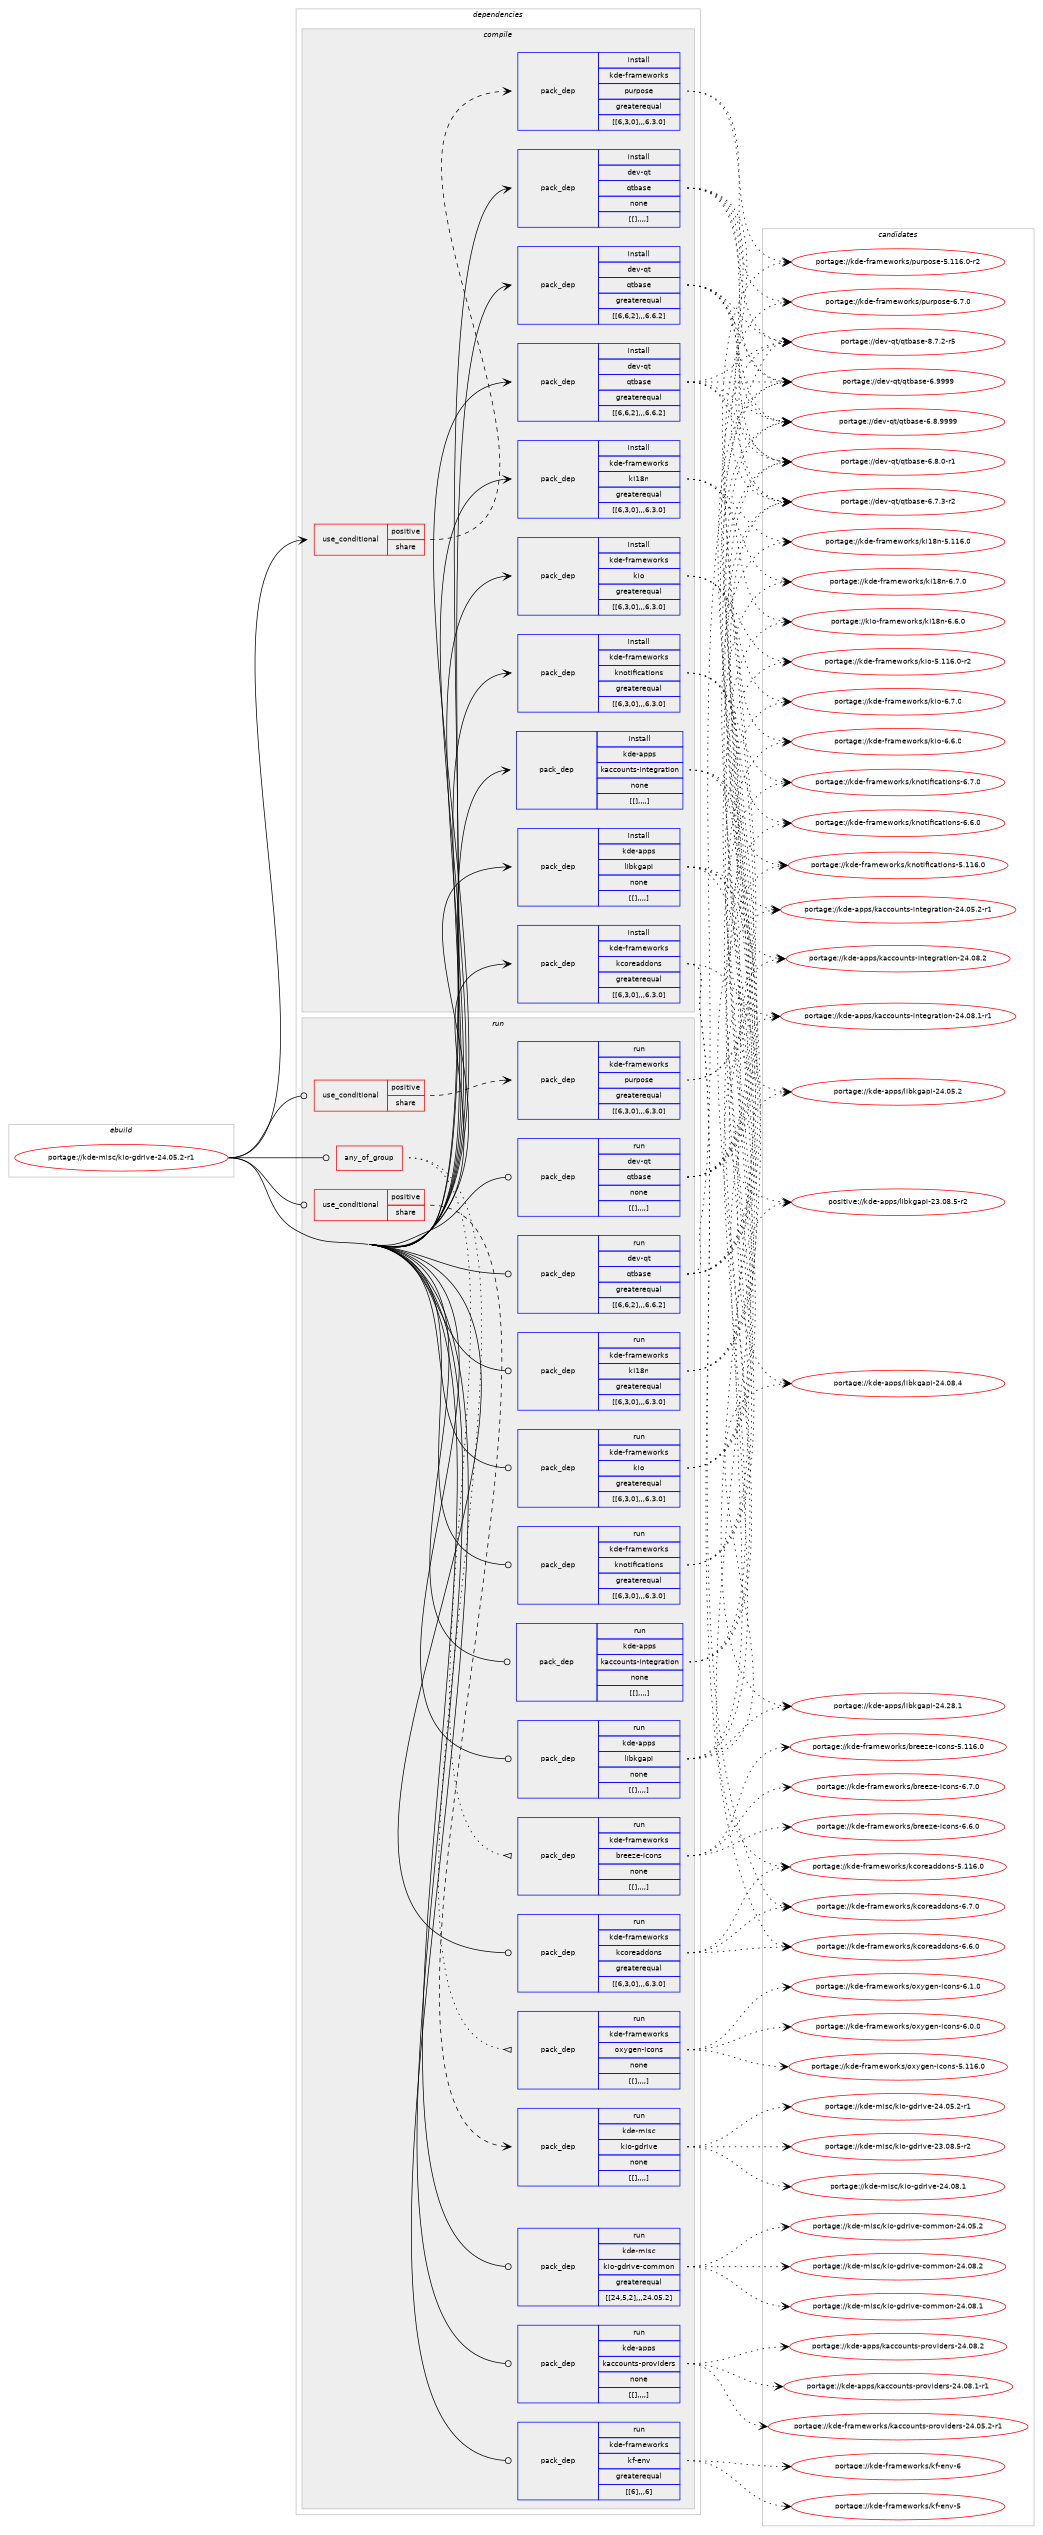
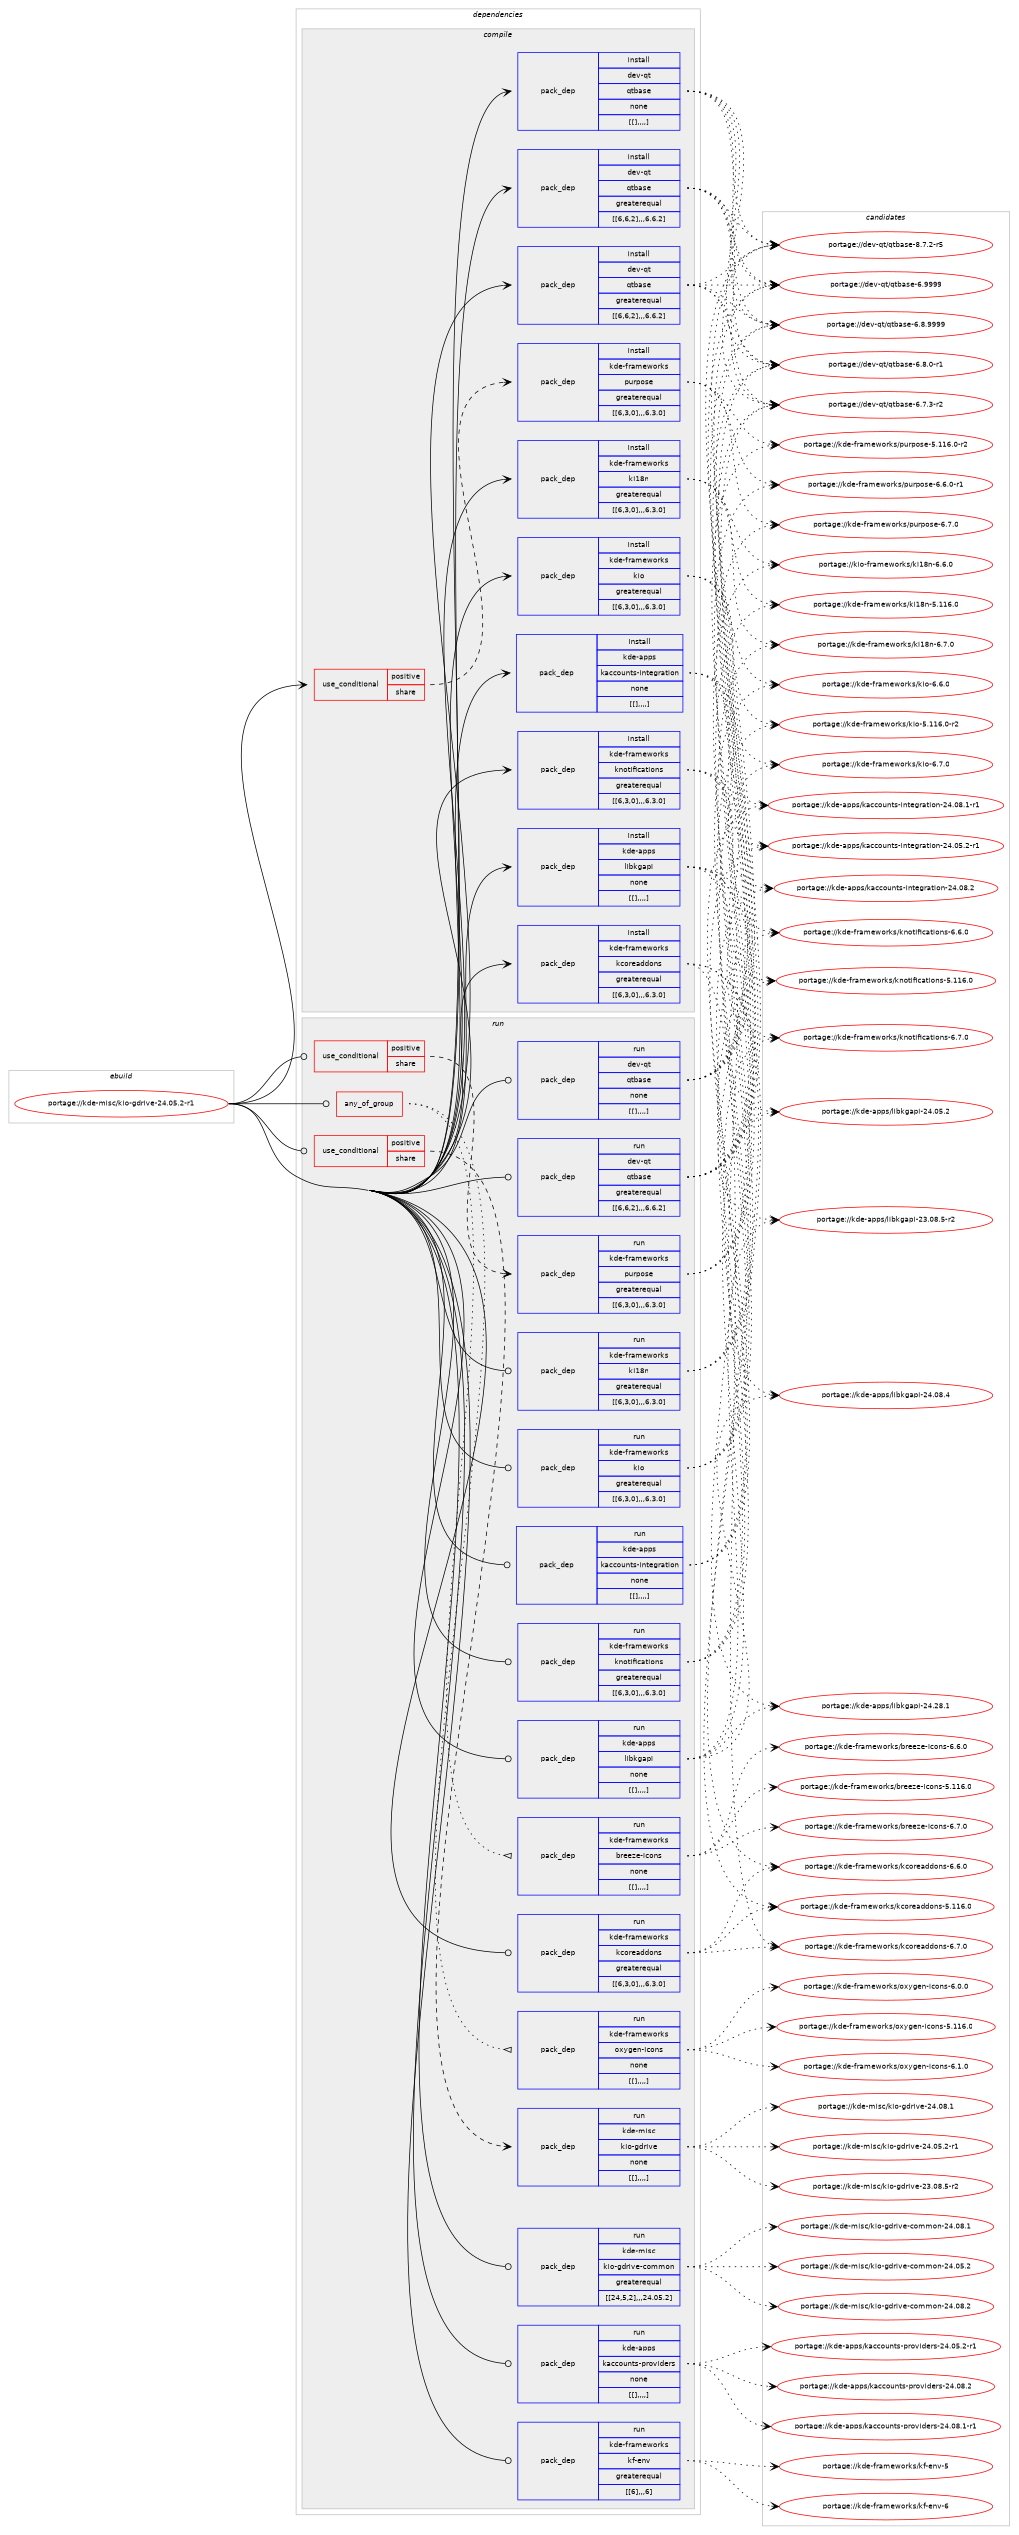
none -> (886, 485)
(898, 1202) -> (886, 1220)
(898, 2427) -> (886, 2347)
